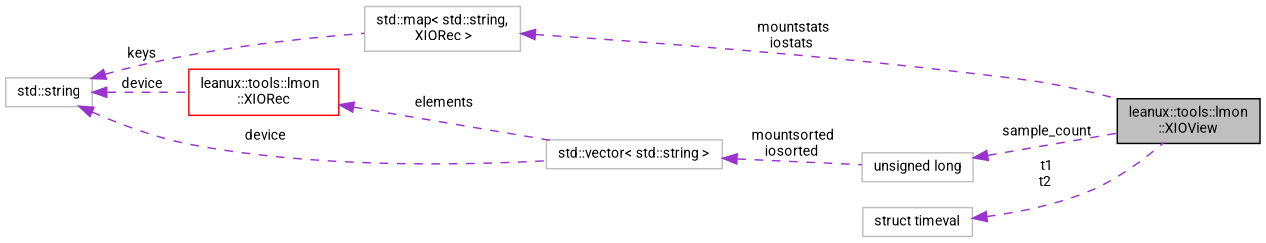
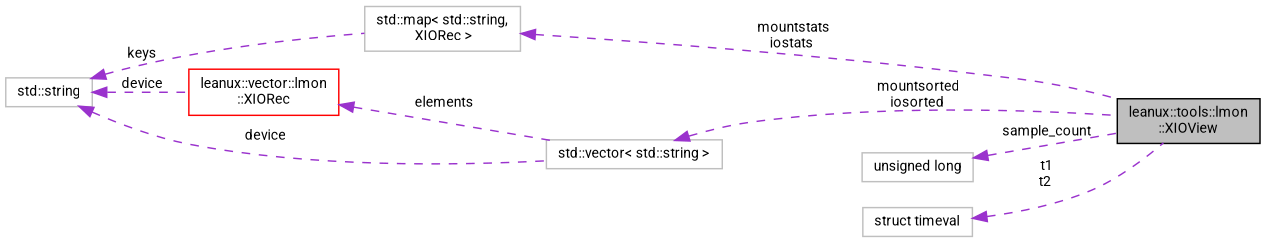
(264, 92) -> (264, 92)
(800, 162) -> (902, 111)
